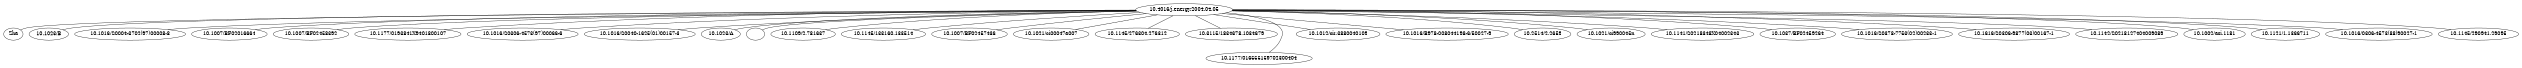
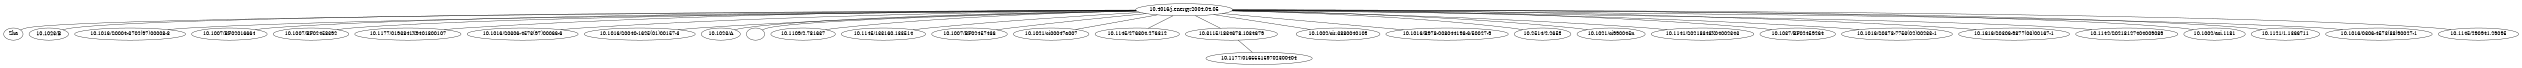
(1267, 20) -> (1245, 46)
(1338, 34) -> (1338, 34)
